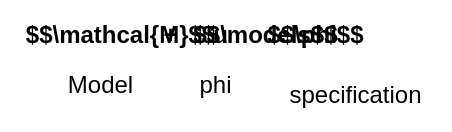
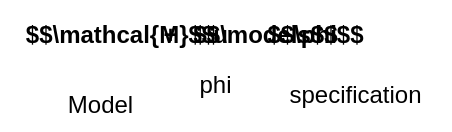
(101, 86) -> (101, 106)
